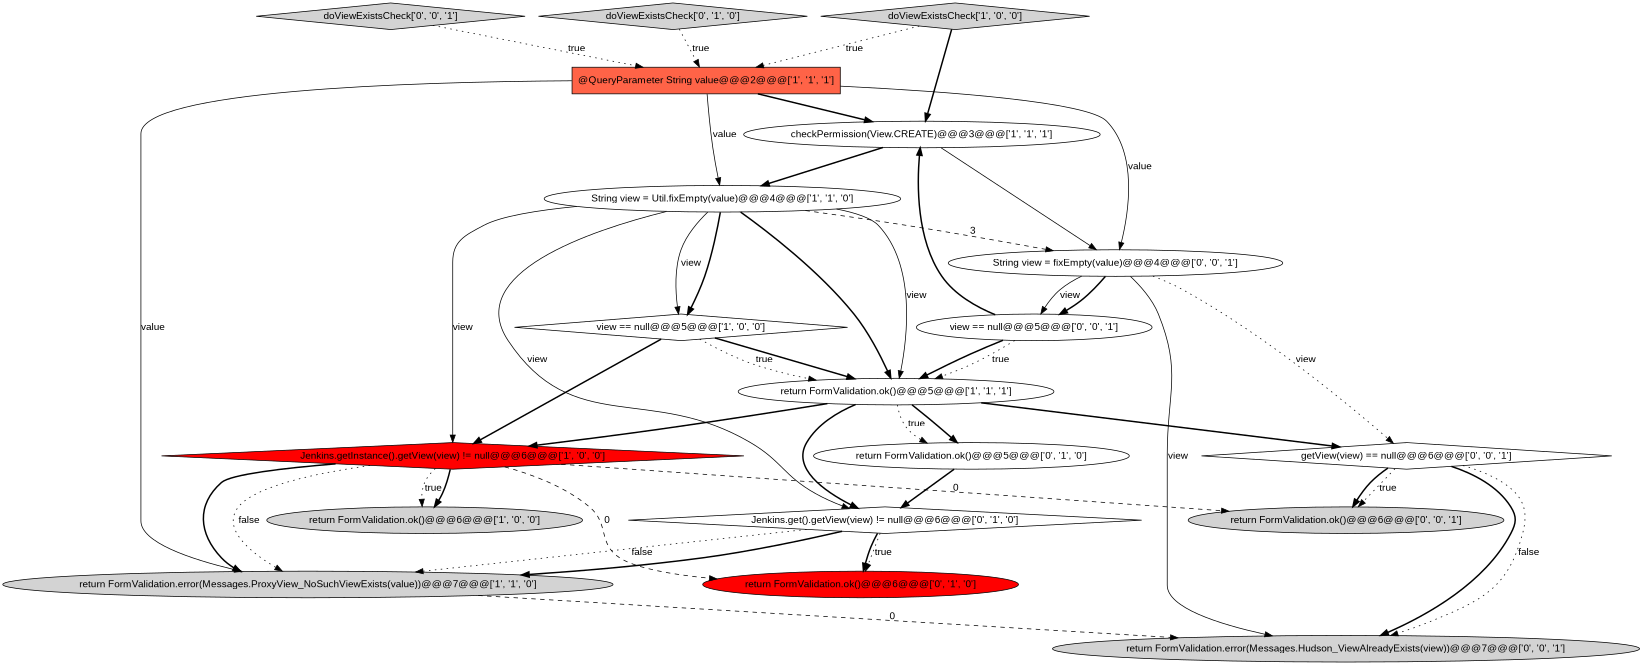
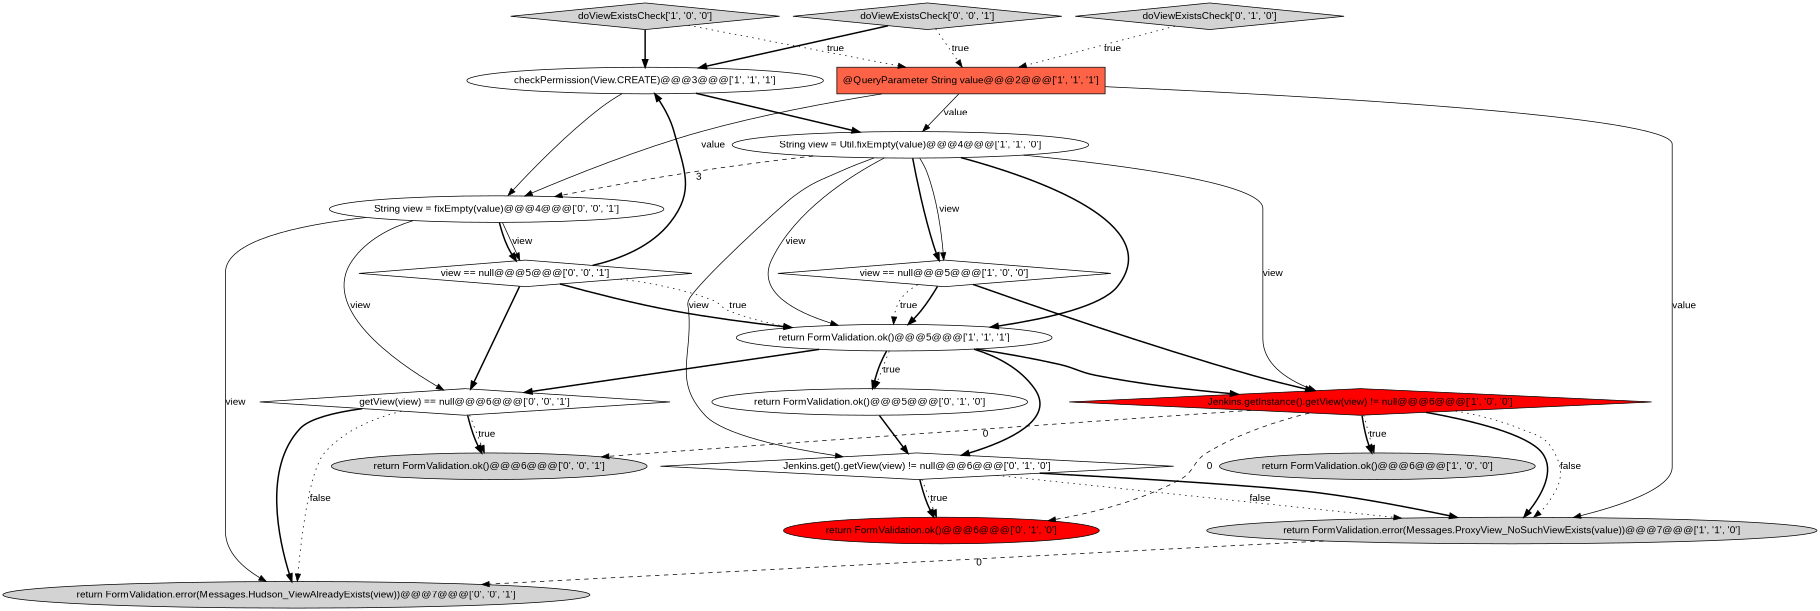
(811, 107) -> (811, 43)
(1034, 327) -> (525, 273)
none -> (497, 334)
(1276, 349) -> (349, 305)
